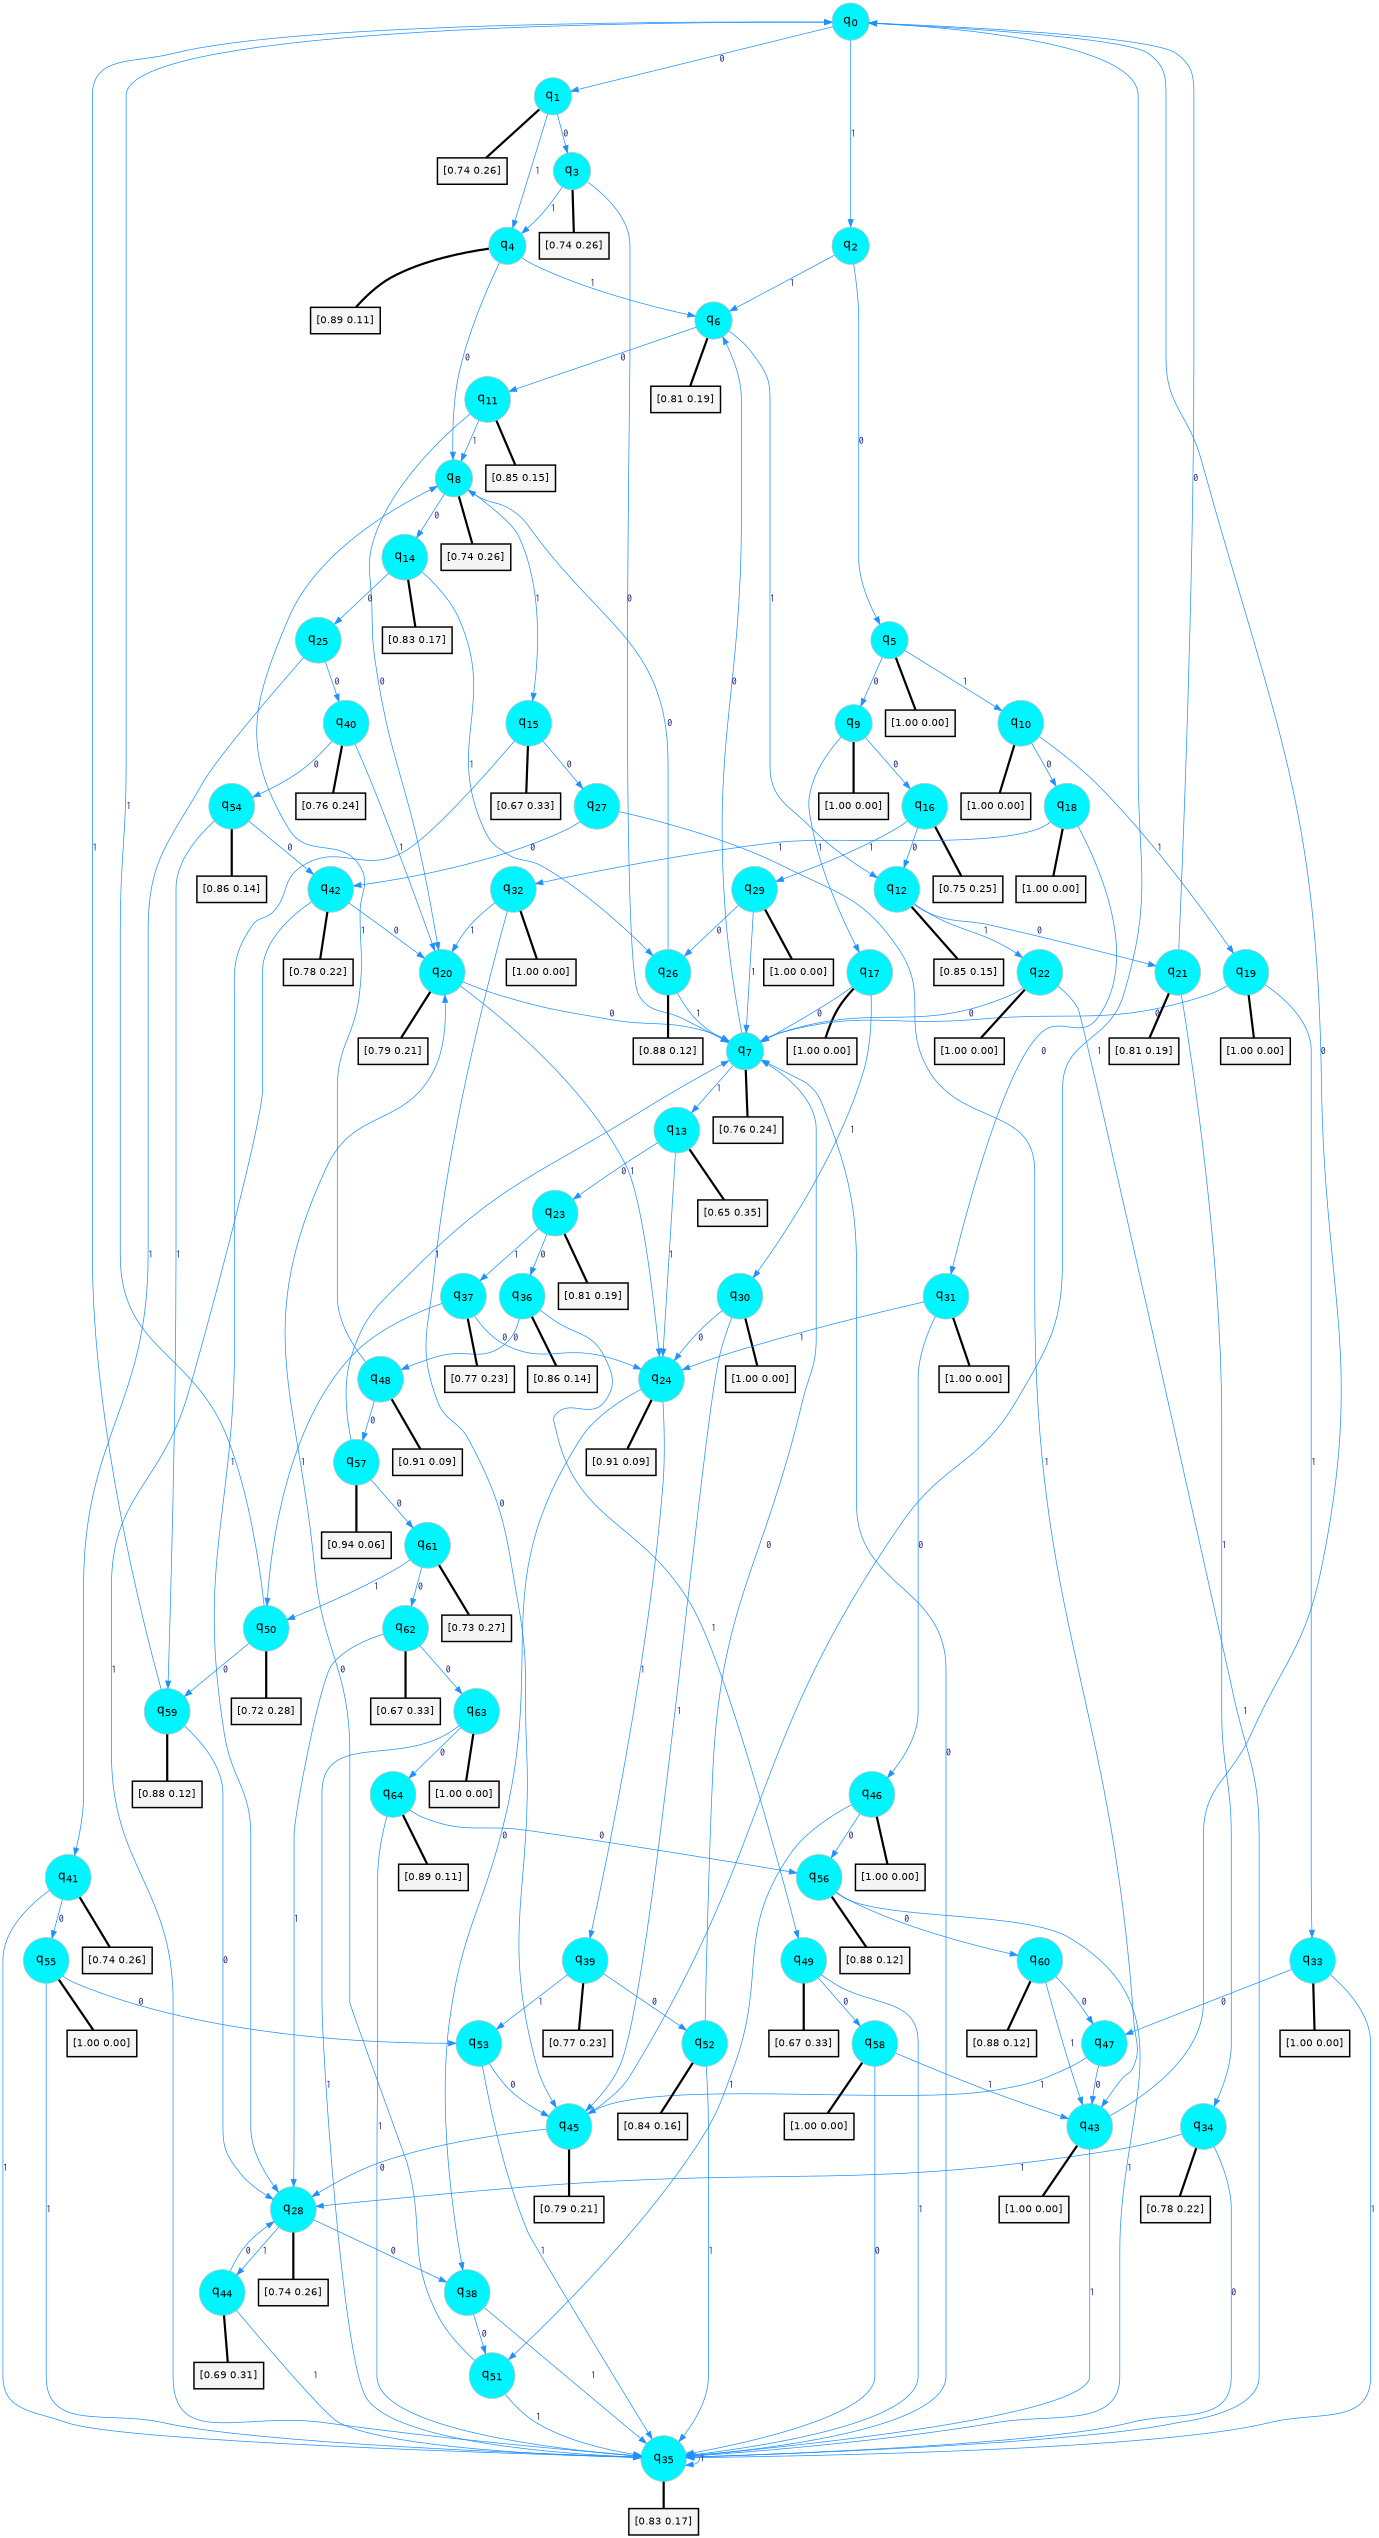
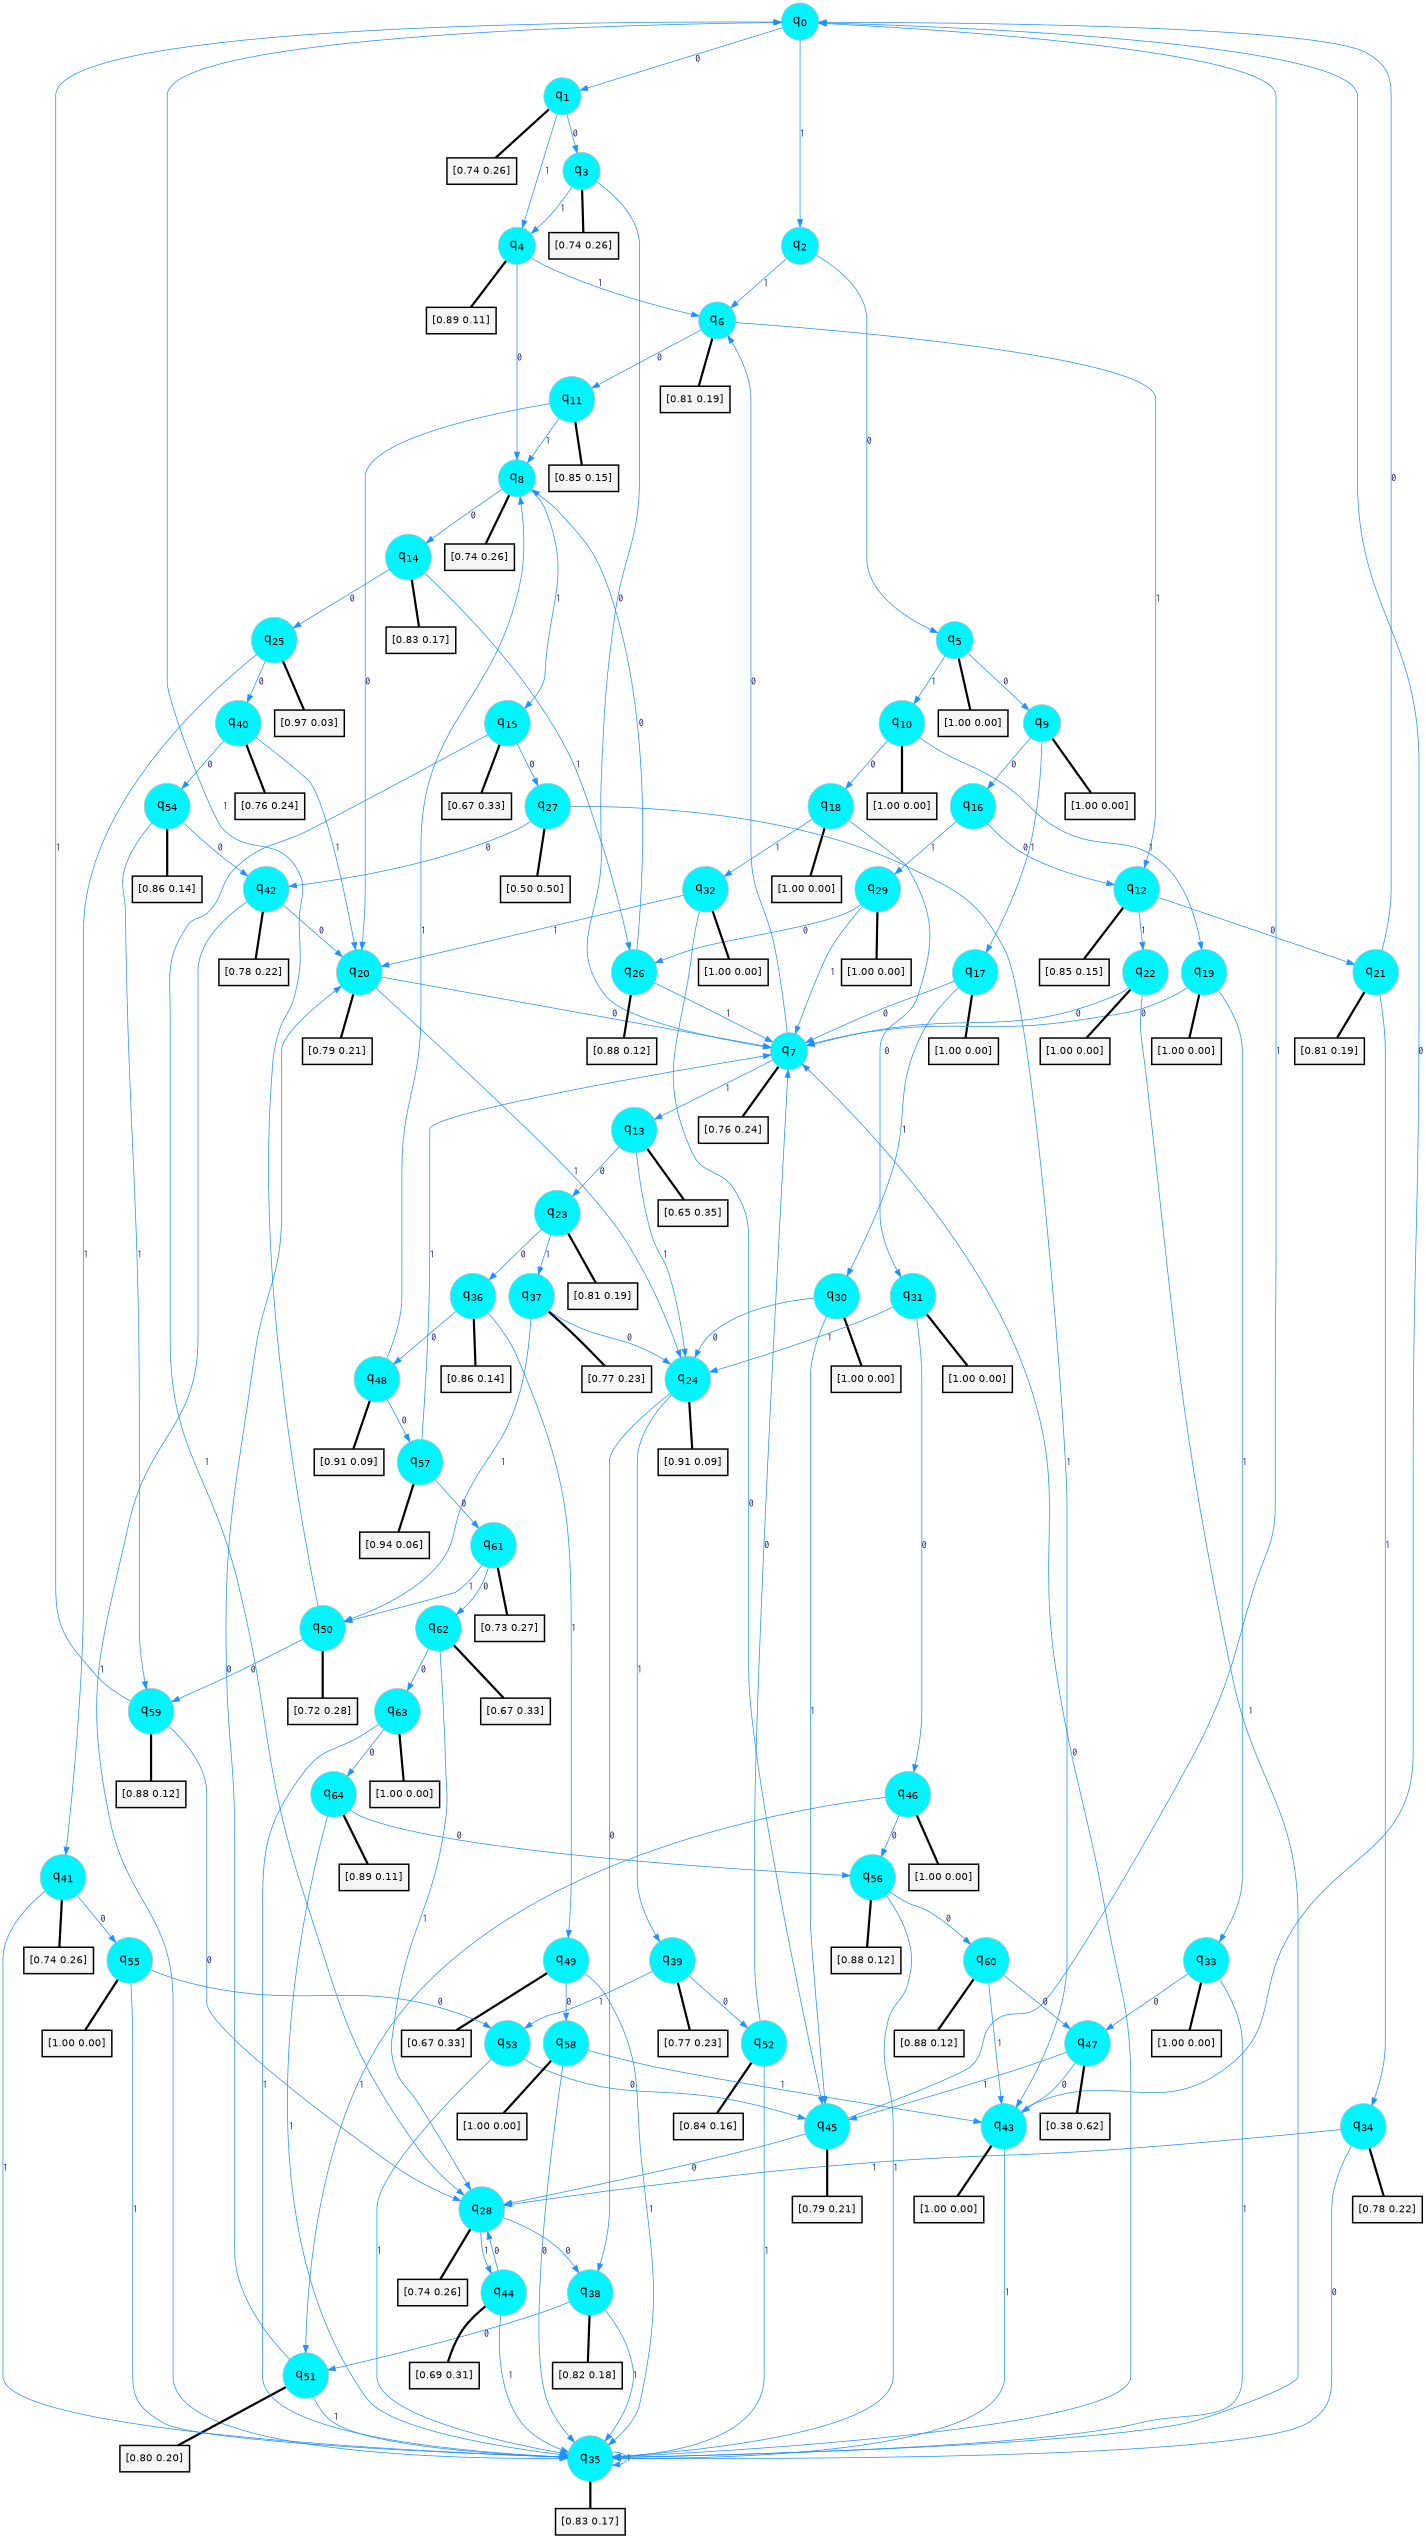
none -> (309, 723)
none -> (535, 889)
(968, 889) -> none
none -> (1075, 2127)
none -> (587, 2376)
none -> (155, 2459)
